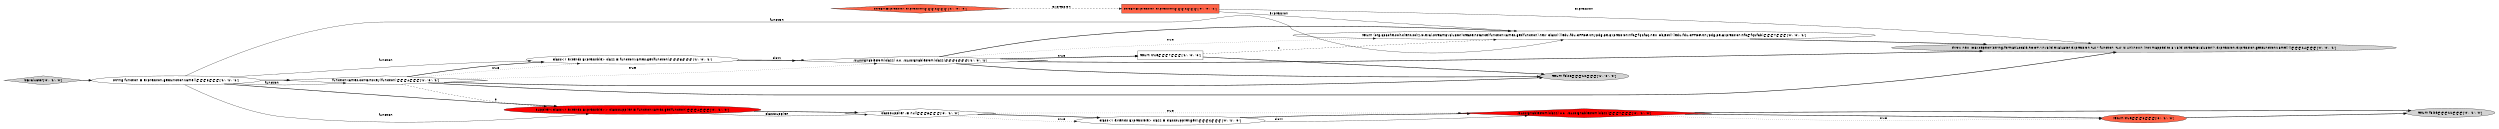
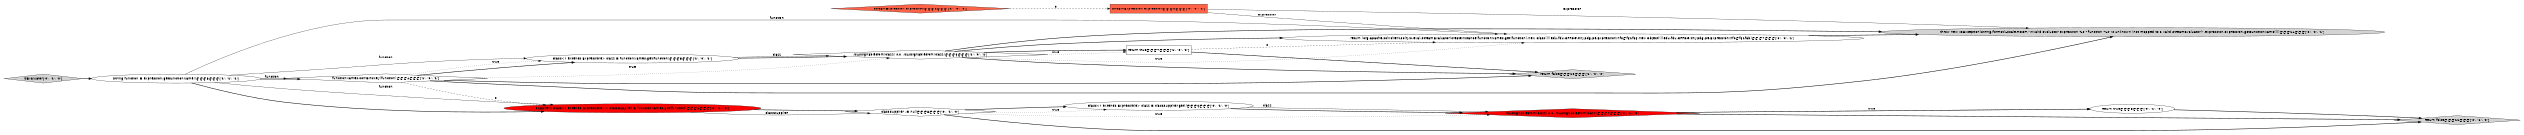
(1062, 7) -> (1056, 7)
(1584, 76) -> (1573, 74)
(2450, 113) -> (2457, 120)
(2144, 118) -> (2132, 109)
none -> (1681, 131)
